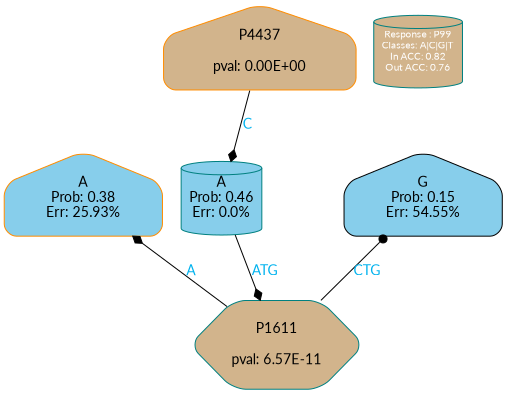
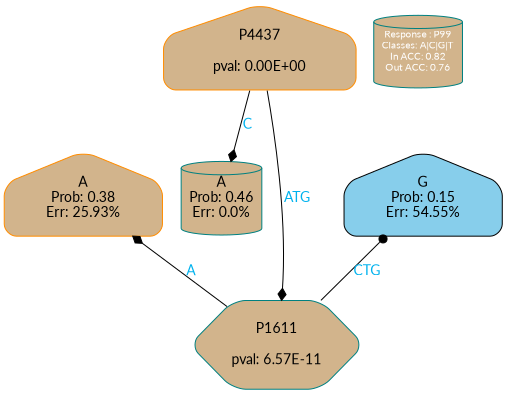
(83, 198) -> (83, 198)
(221, 198) -> (221, 198)
(246, 262) -> (280, 189)
